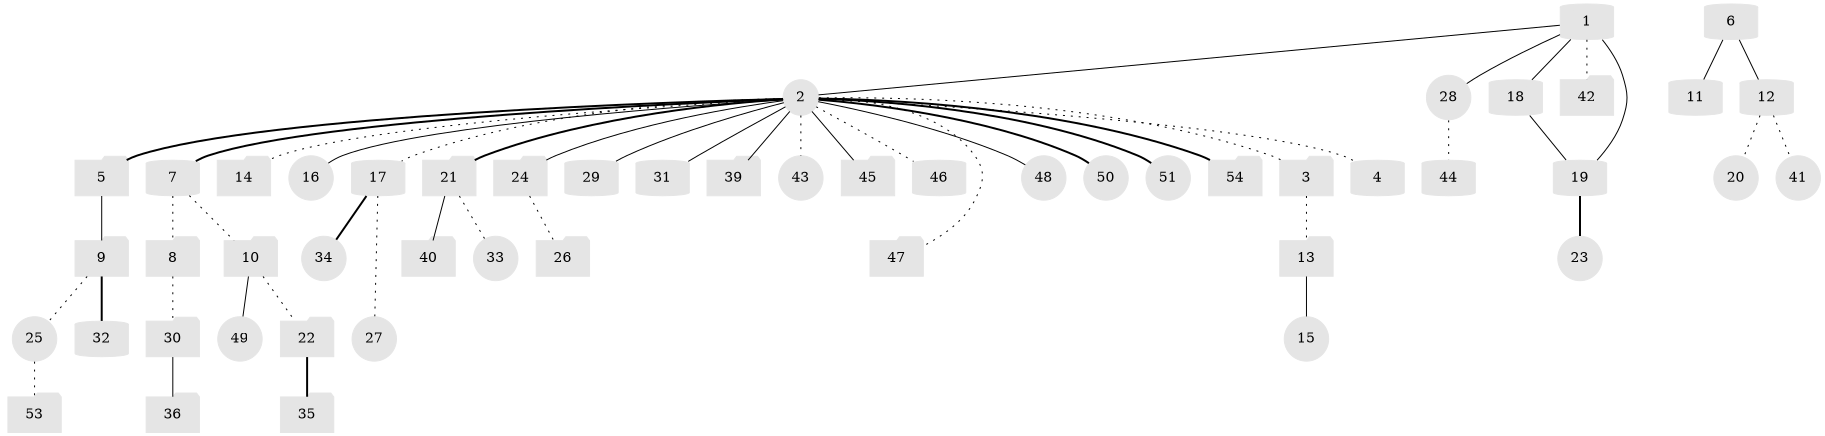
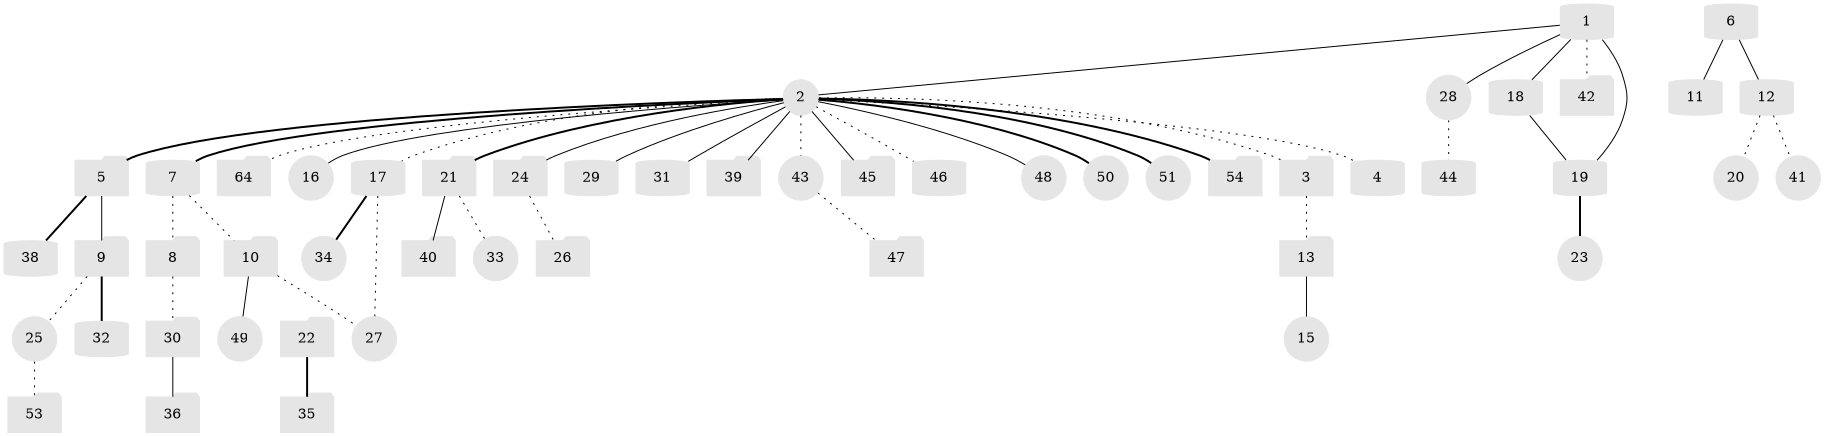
(938, 124) -> (847, 217)
(244, 178) -> (244, 178)
none -> (31, 258)
(279, 299) -> (317, 300)
